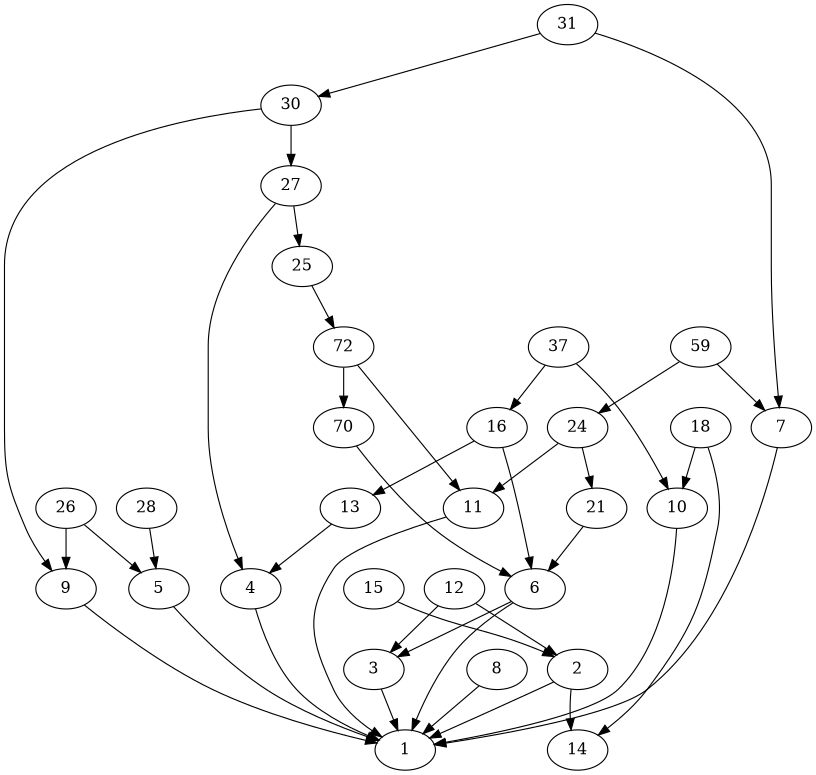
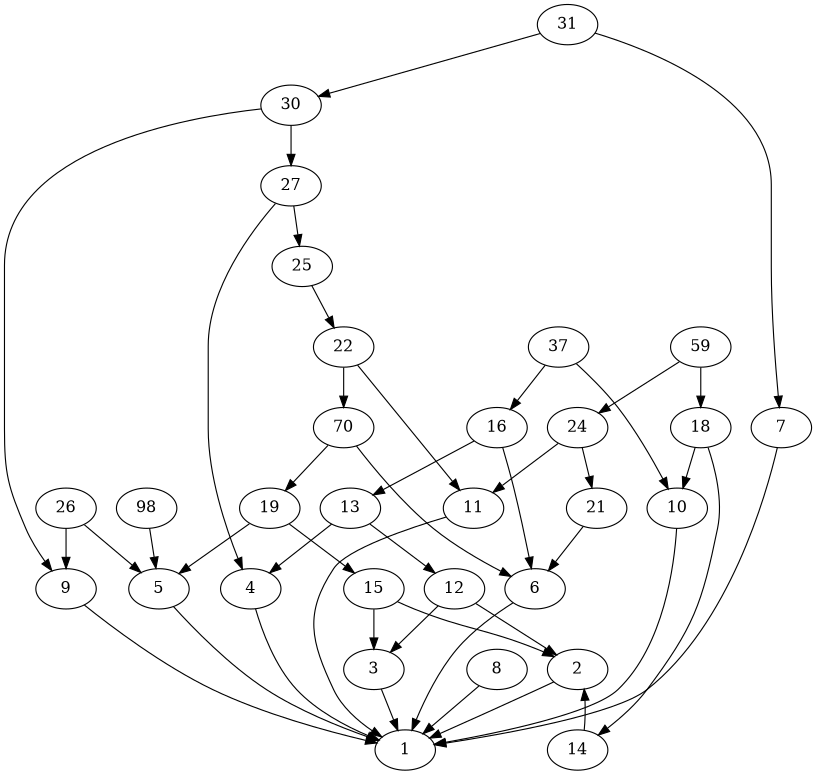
(344, 347) -> (344, 347)
(737, 383) -> (701, 382)
(147, 508) -> (147, 508)
none -> (270, 508)
none -> (398, 545)
(452, 630) -> (374, 624)
(570, 704) -> (585, 723)
